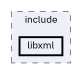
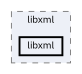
(41, 20) -> (41, 20)
